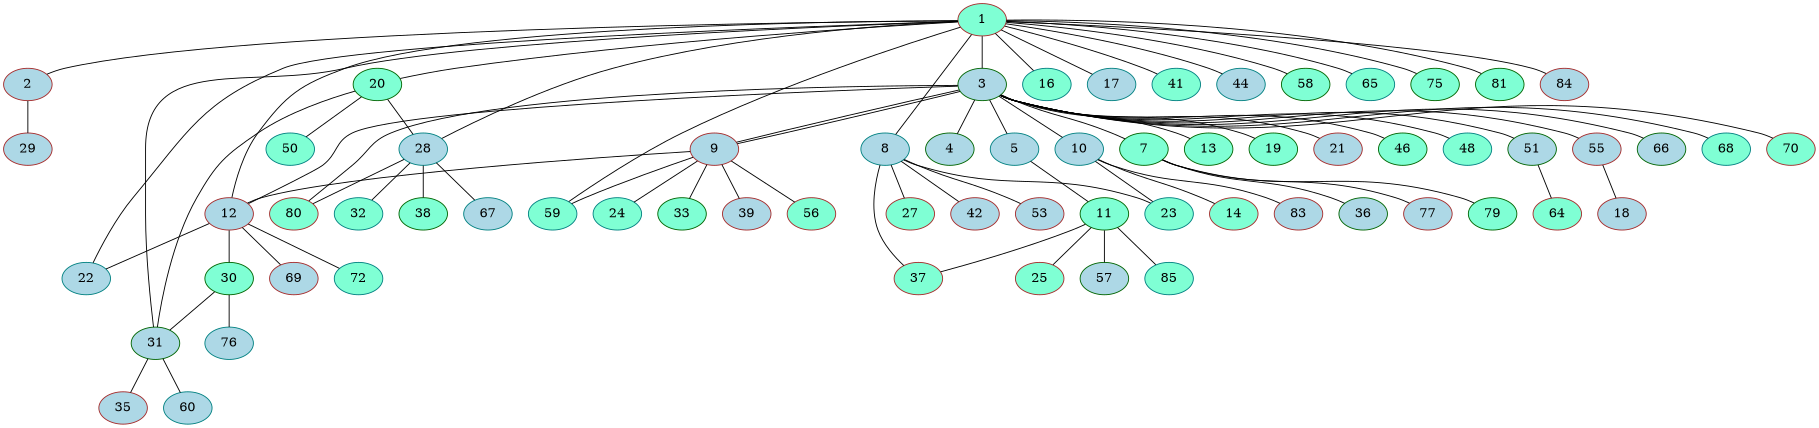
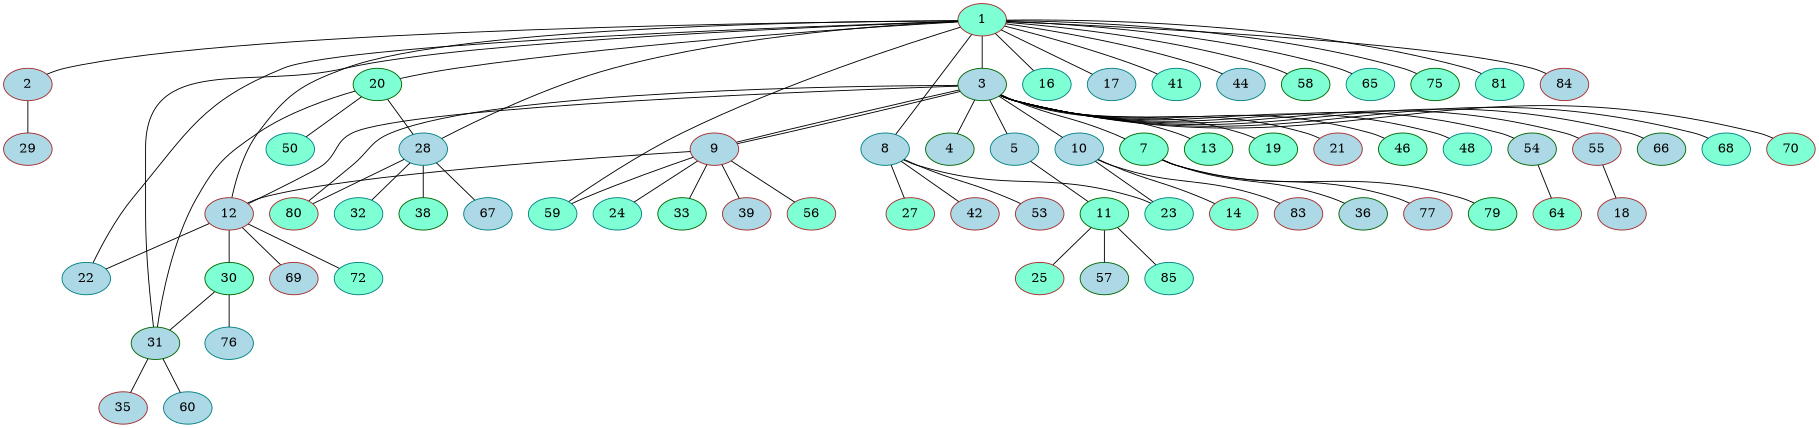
(1500, 84) -> (1500, 84)
(1532, 149) -> (1532, 149)
(918, 279) -> none
